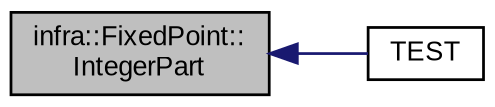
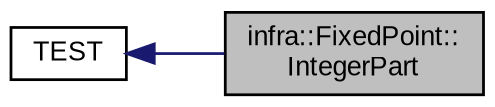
(333, 54) -> (190, 54)
